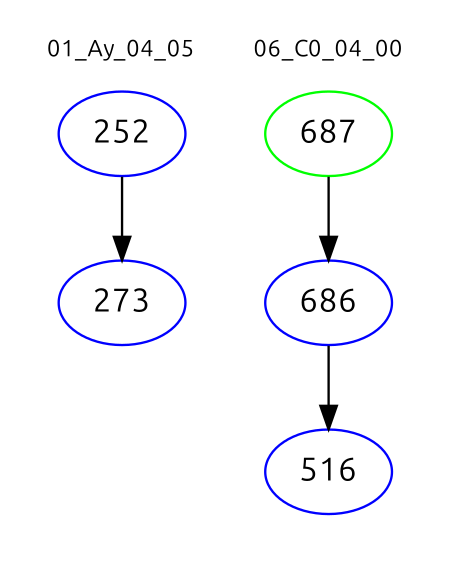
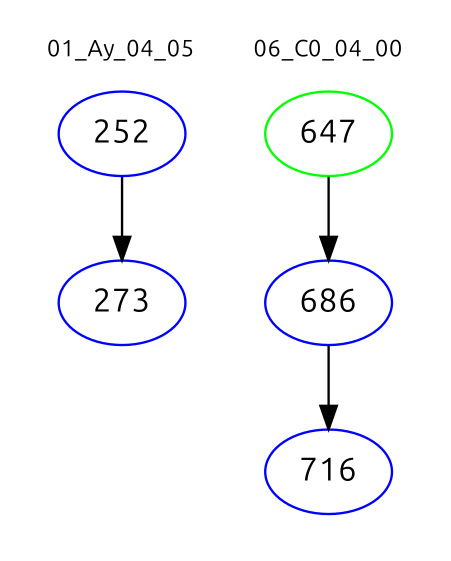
(329, 134) -> (329, 134)
(329, 472) -> (329, 472)
